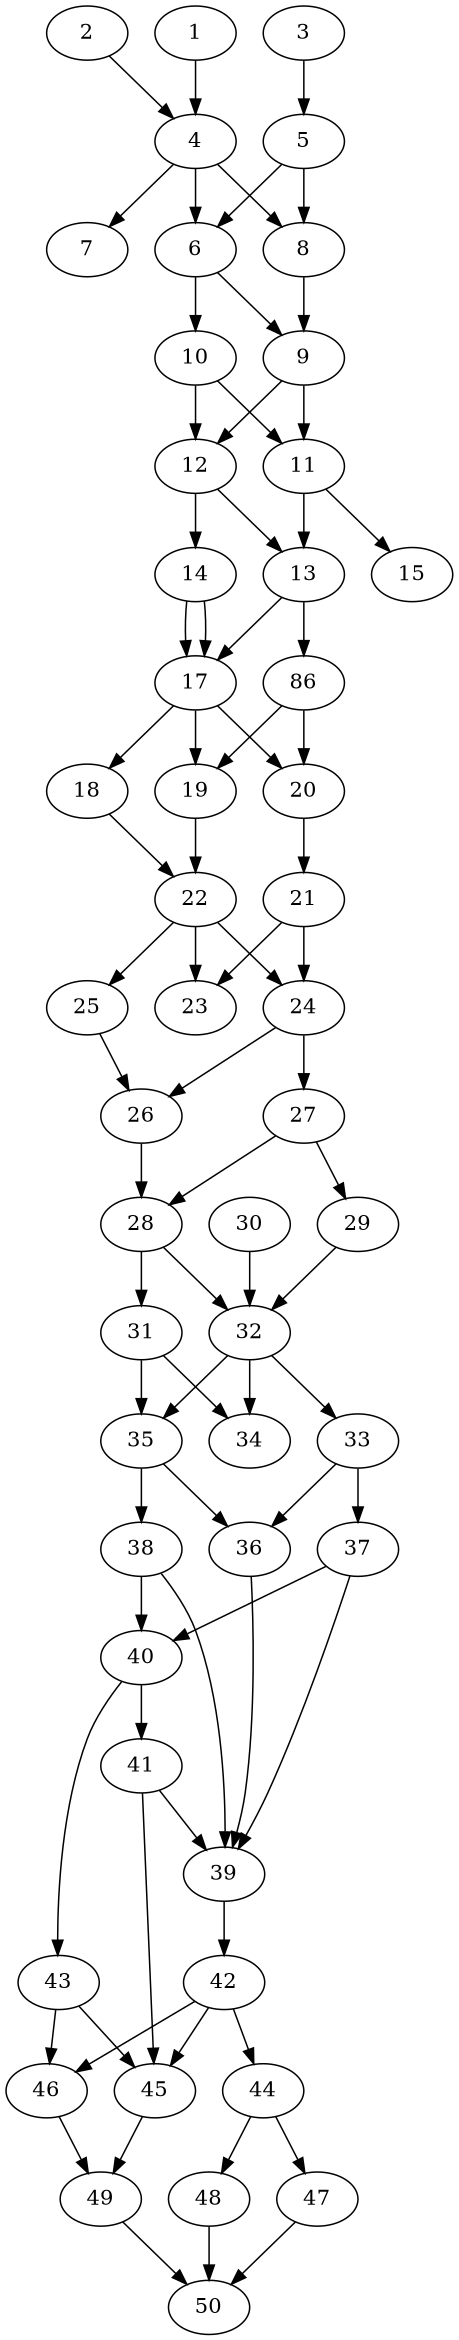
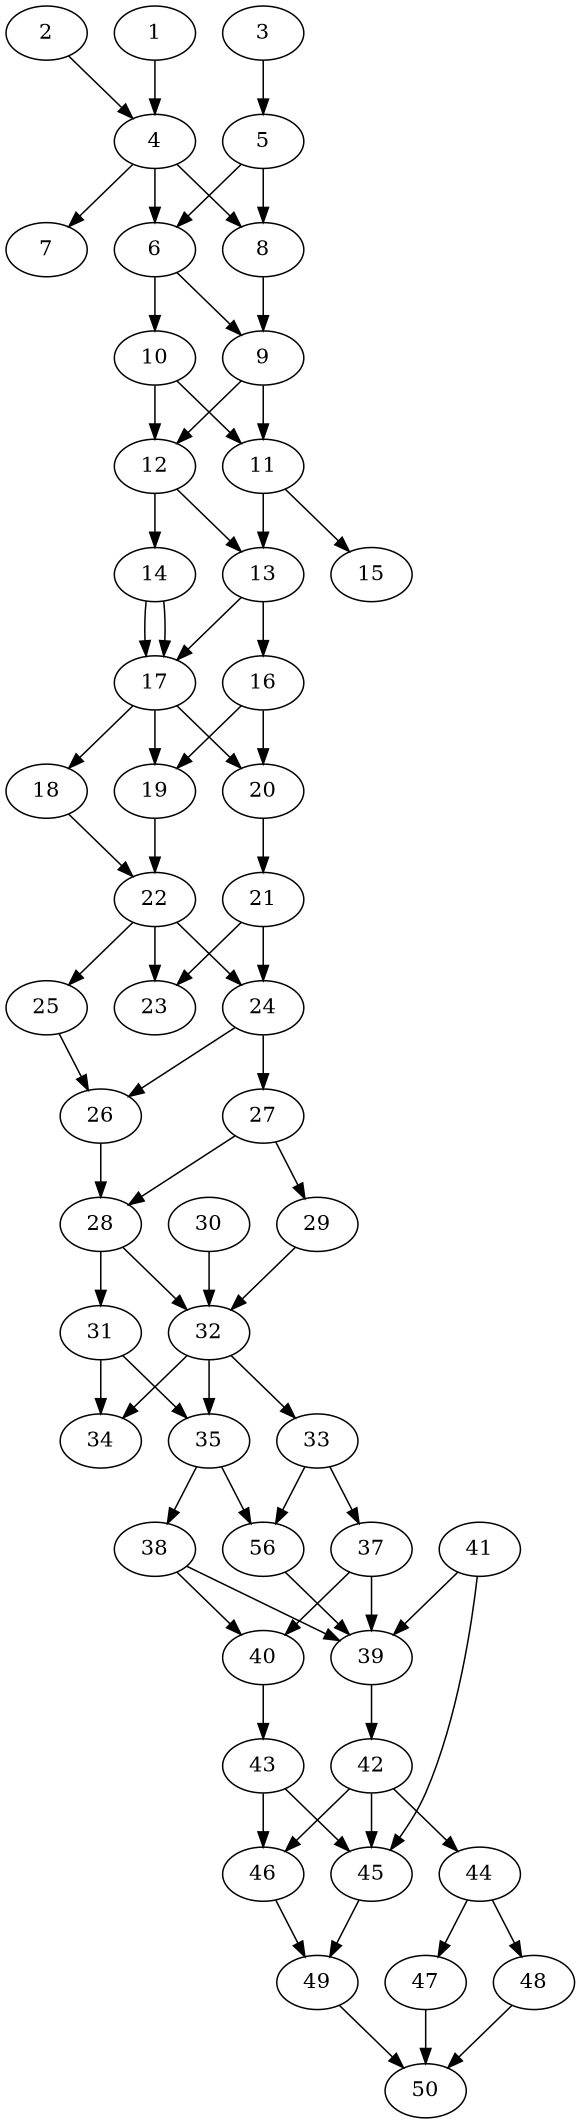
(304, 683) -> (263, 683)
(250, 1549) -> (263, 1549)
(141, 1704) -> none
